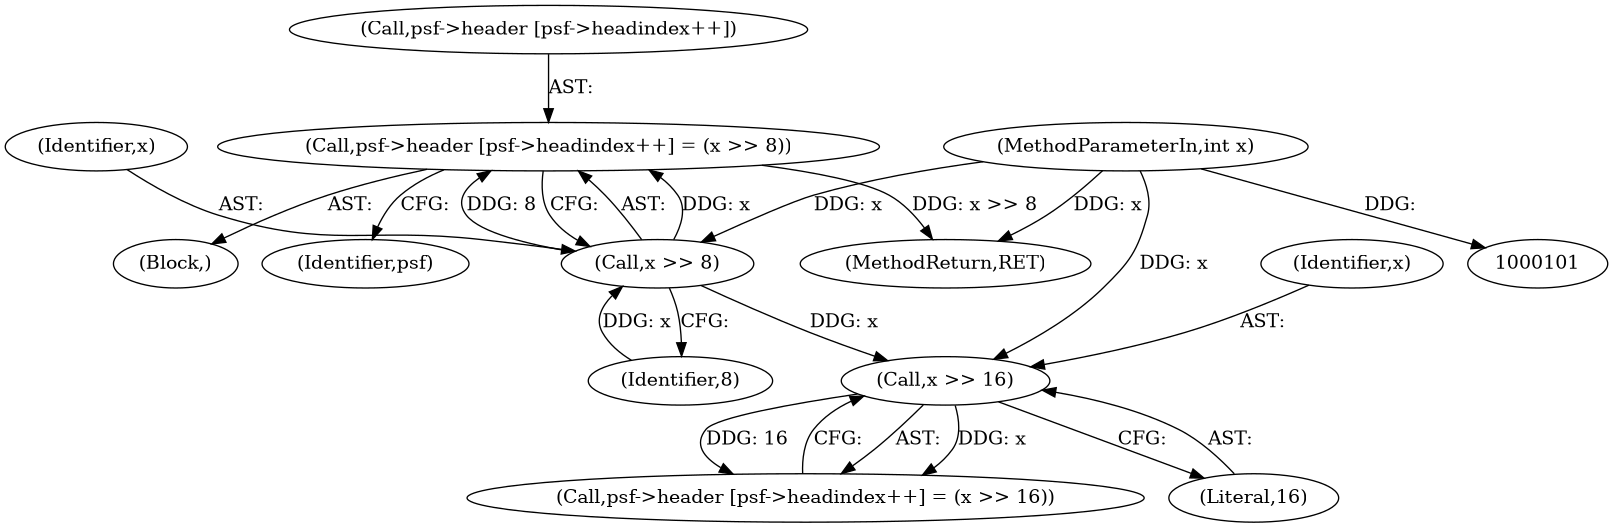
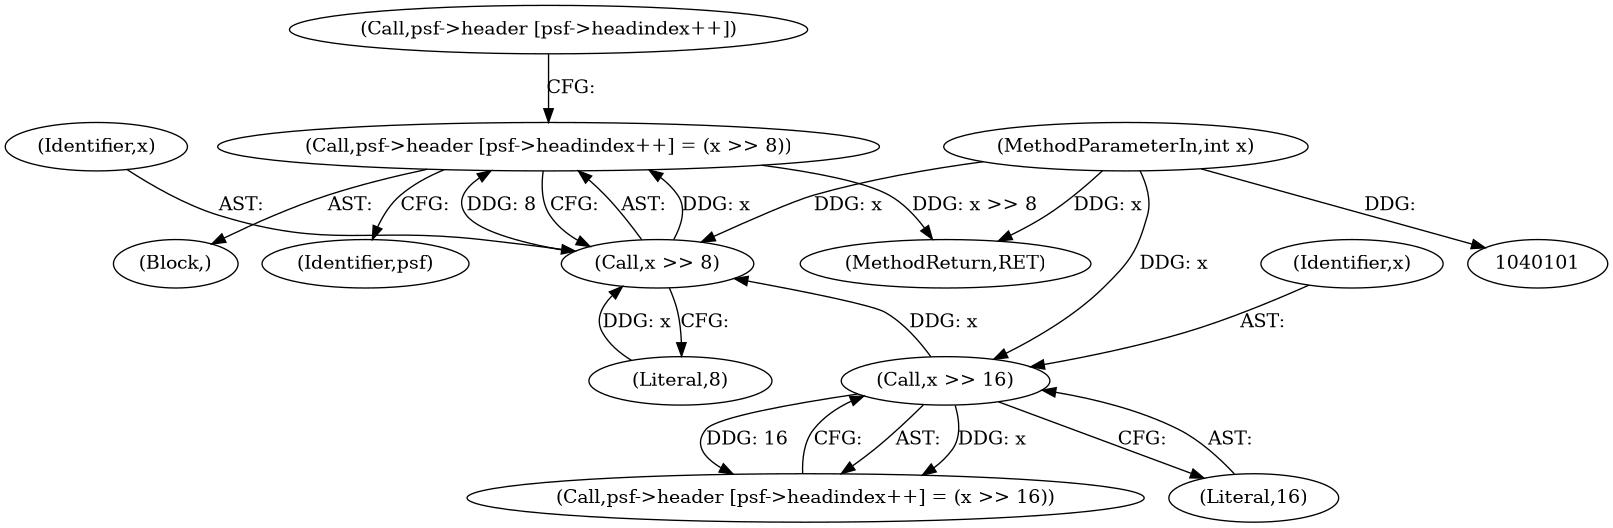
(574, 88) -> (574, 88)
(1538, 264) -> (1538, 264)
(787, 323) -> (848, 301)
(680, 381) -> (680, 381)
